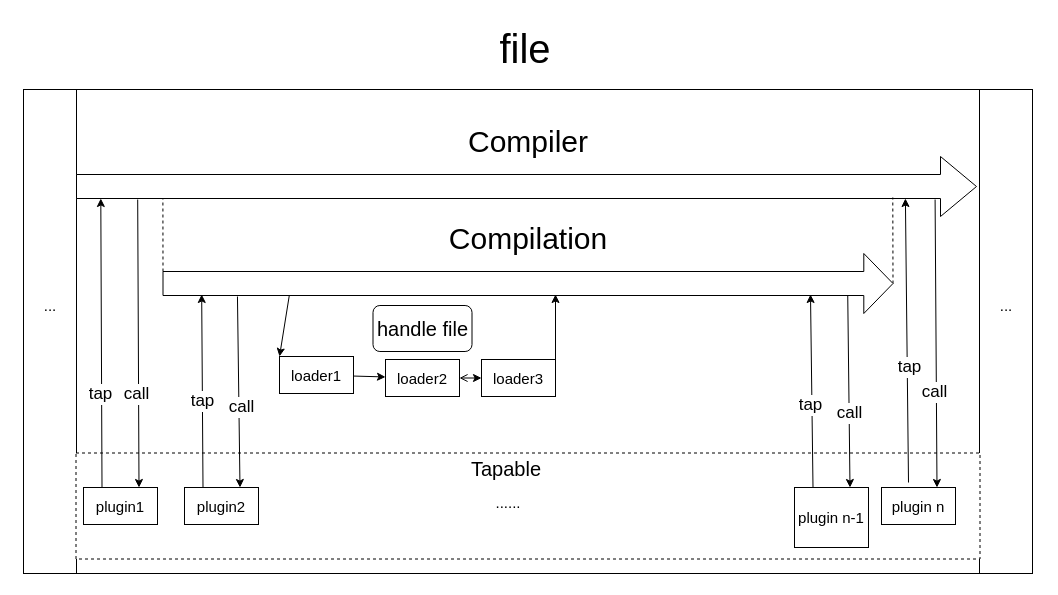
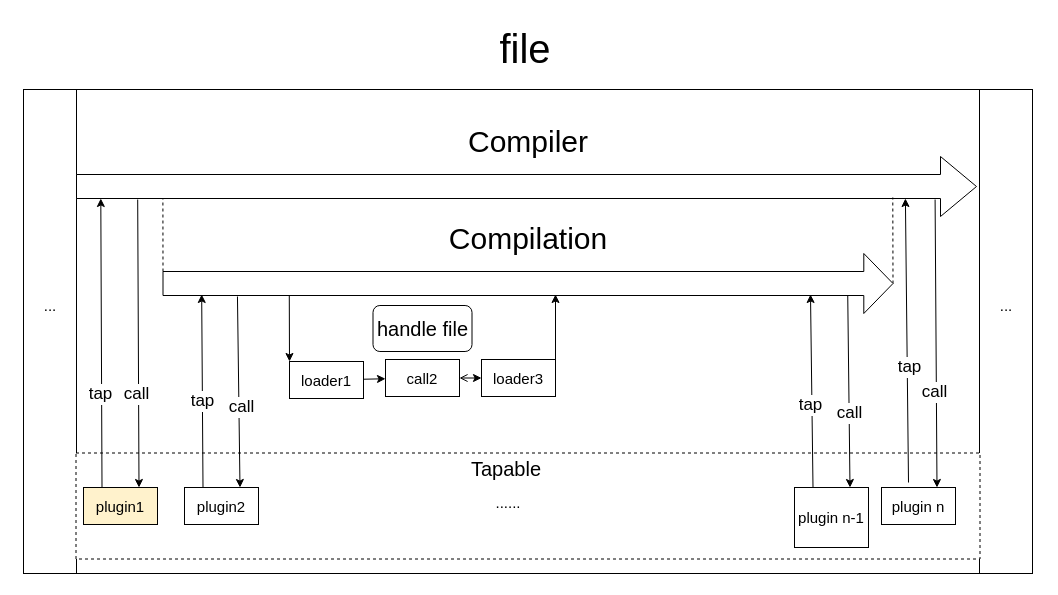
(317, 375) -> (327, 380)
(423, 379) -> (423, 379)
(121, 506) -> (121, 506)
